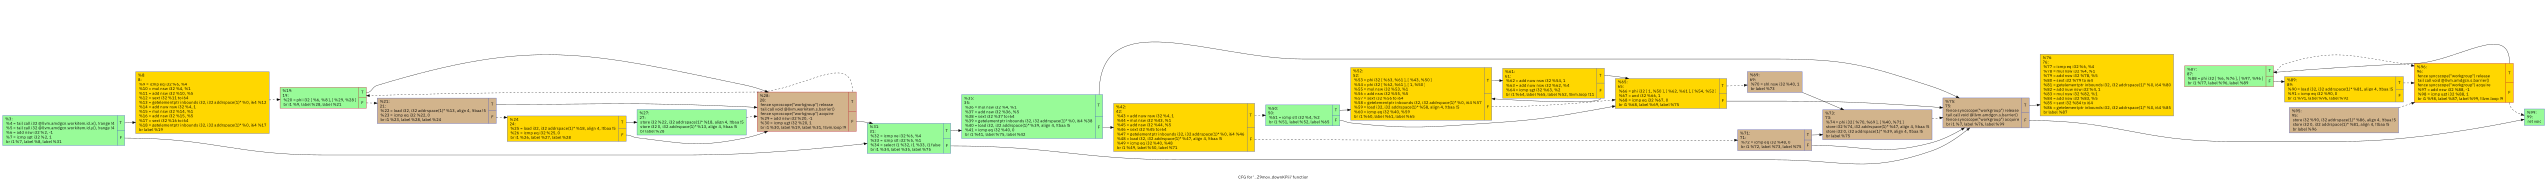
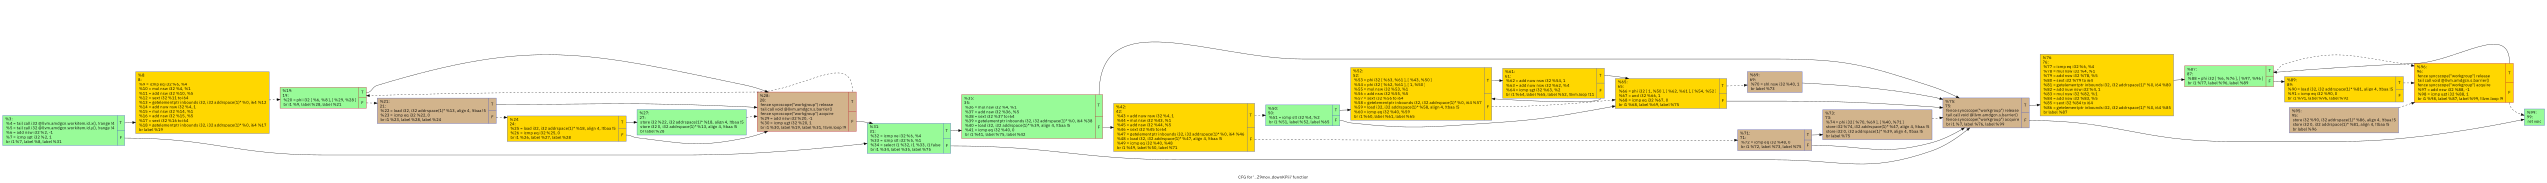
none -> (2178, 80)
(1820, 100) -> (1871, 88)
(797, 109) -> (796, 109)
(1032, 117) -> (1032, 117)
